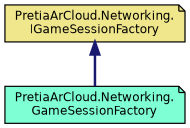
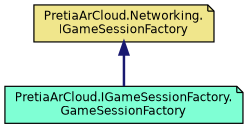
(95, 105) -> (124, 105)
